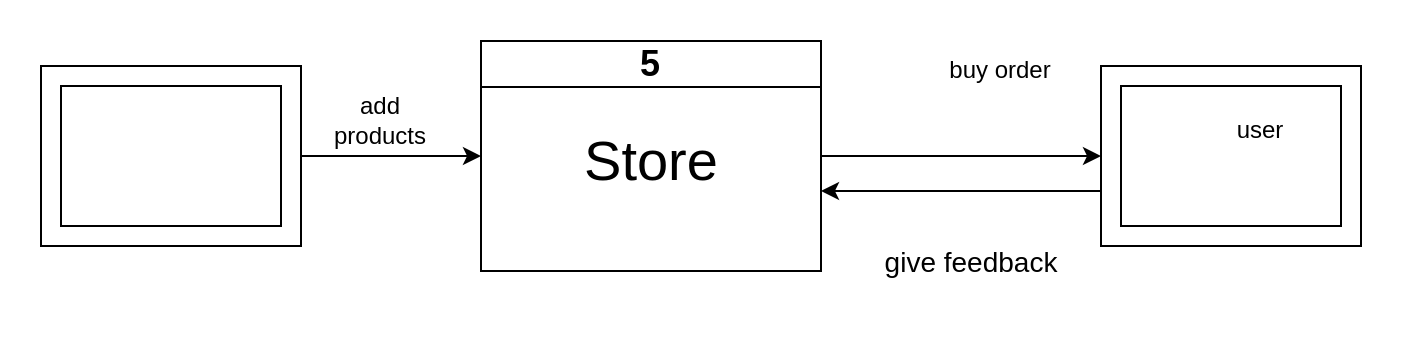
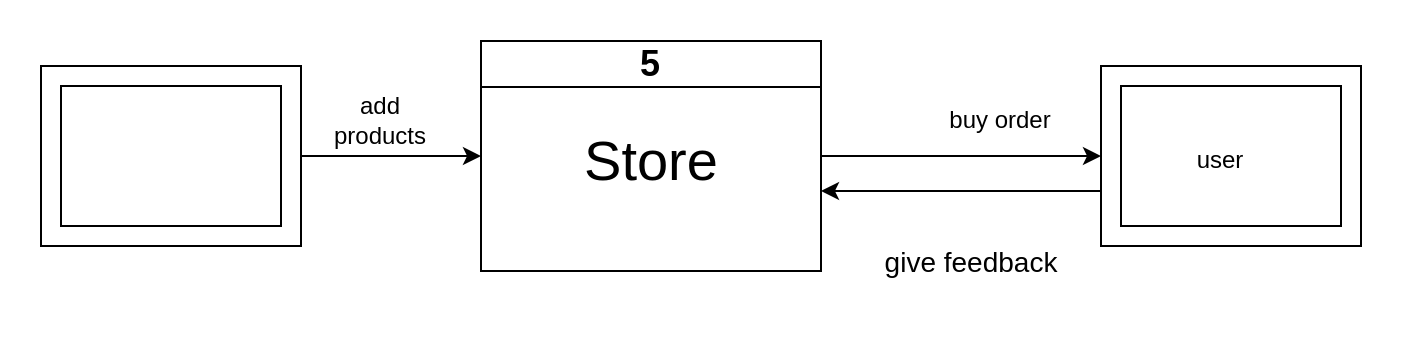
(1001, 71) -> (1001, 121)
(1261, 131) -> (1221, 161)
